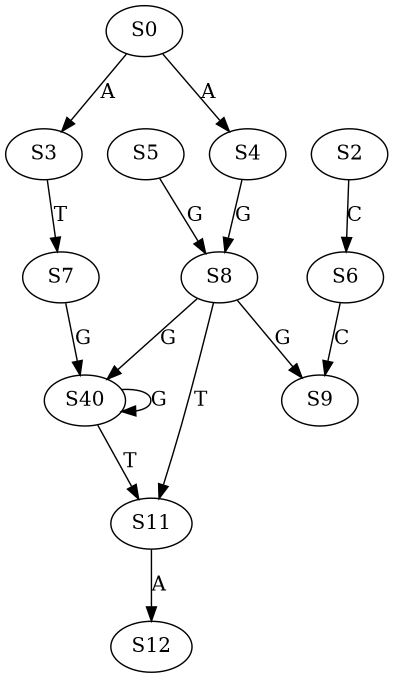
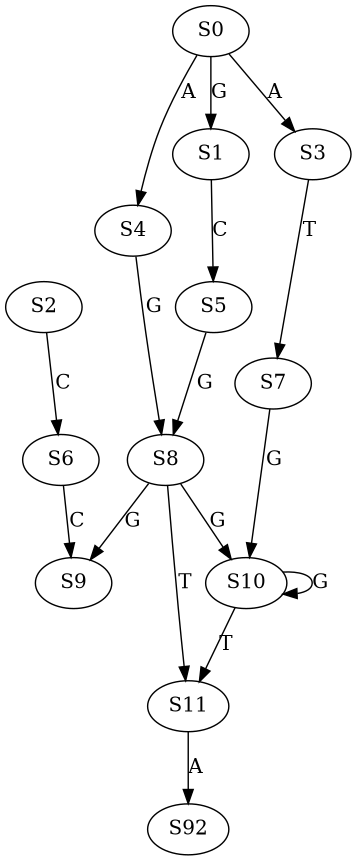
none -> (211, 154)
(85, 401) -> (246, 583)
(151, 647) -> (188, 829)
